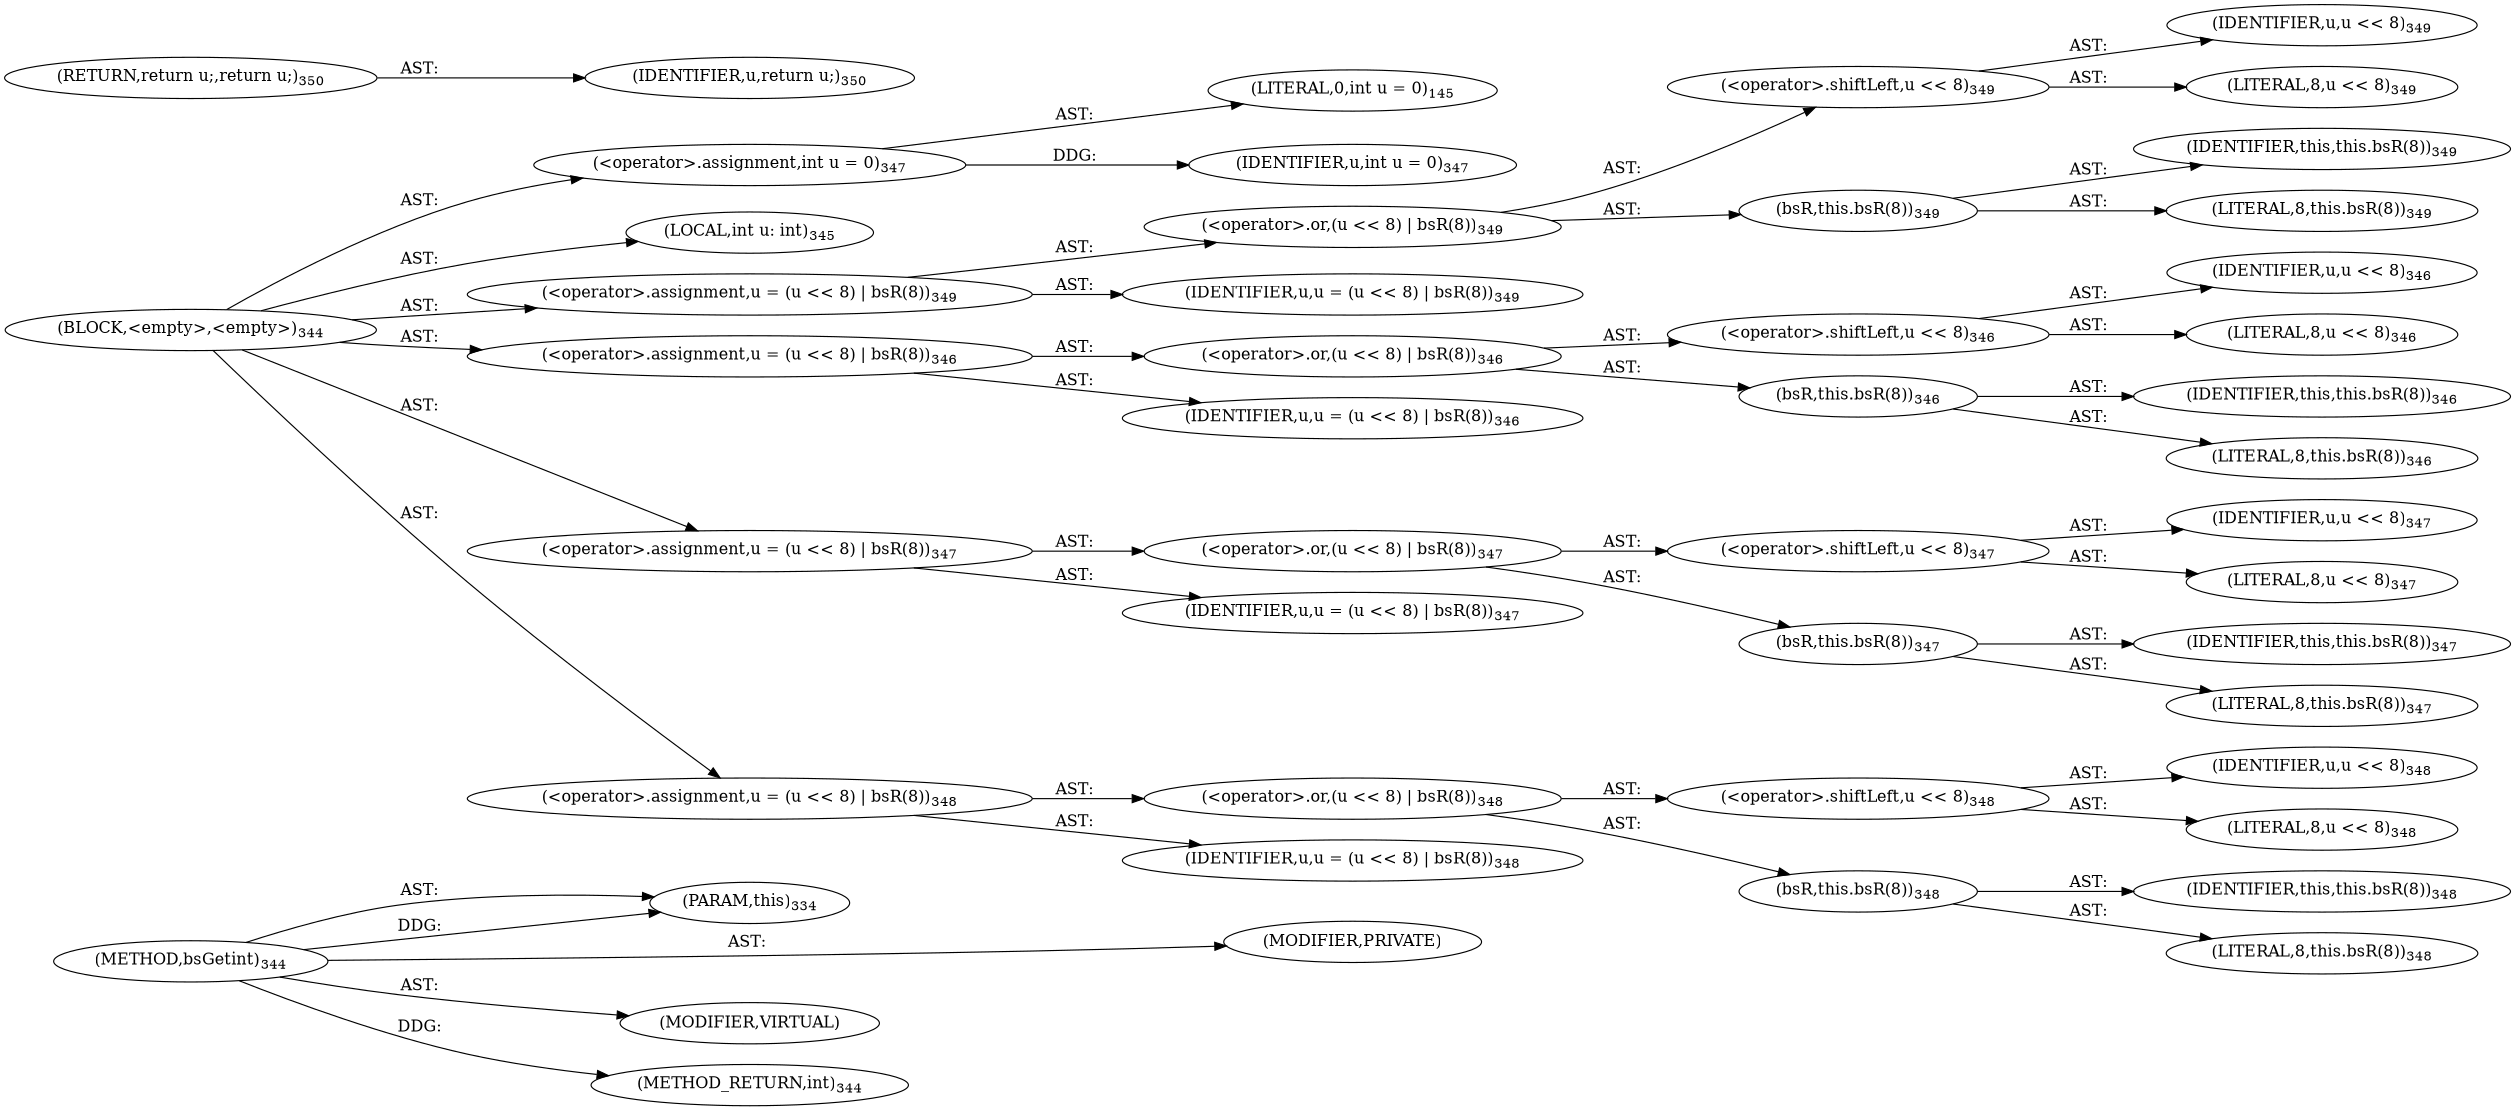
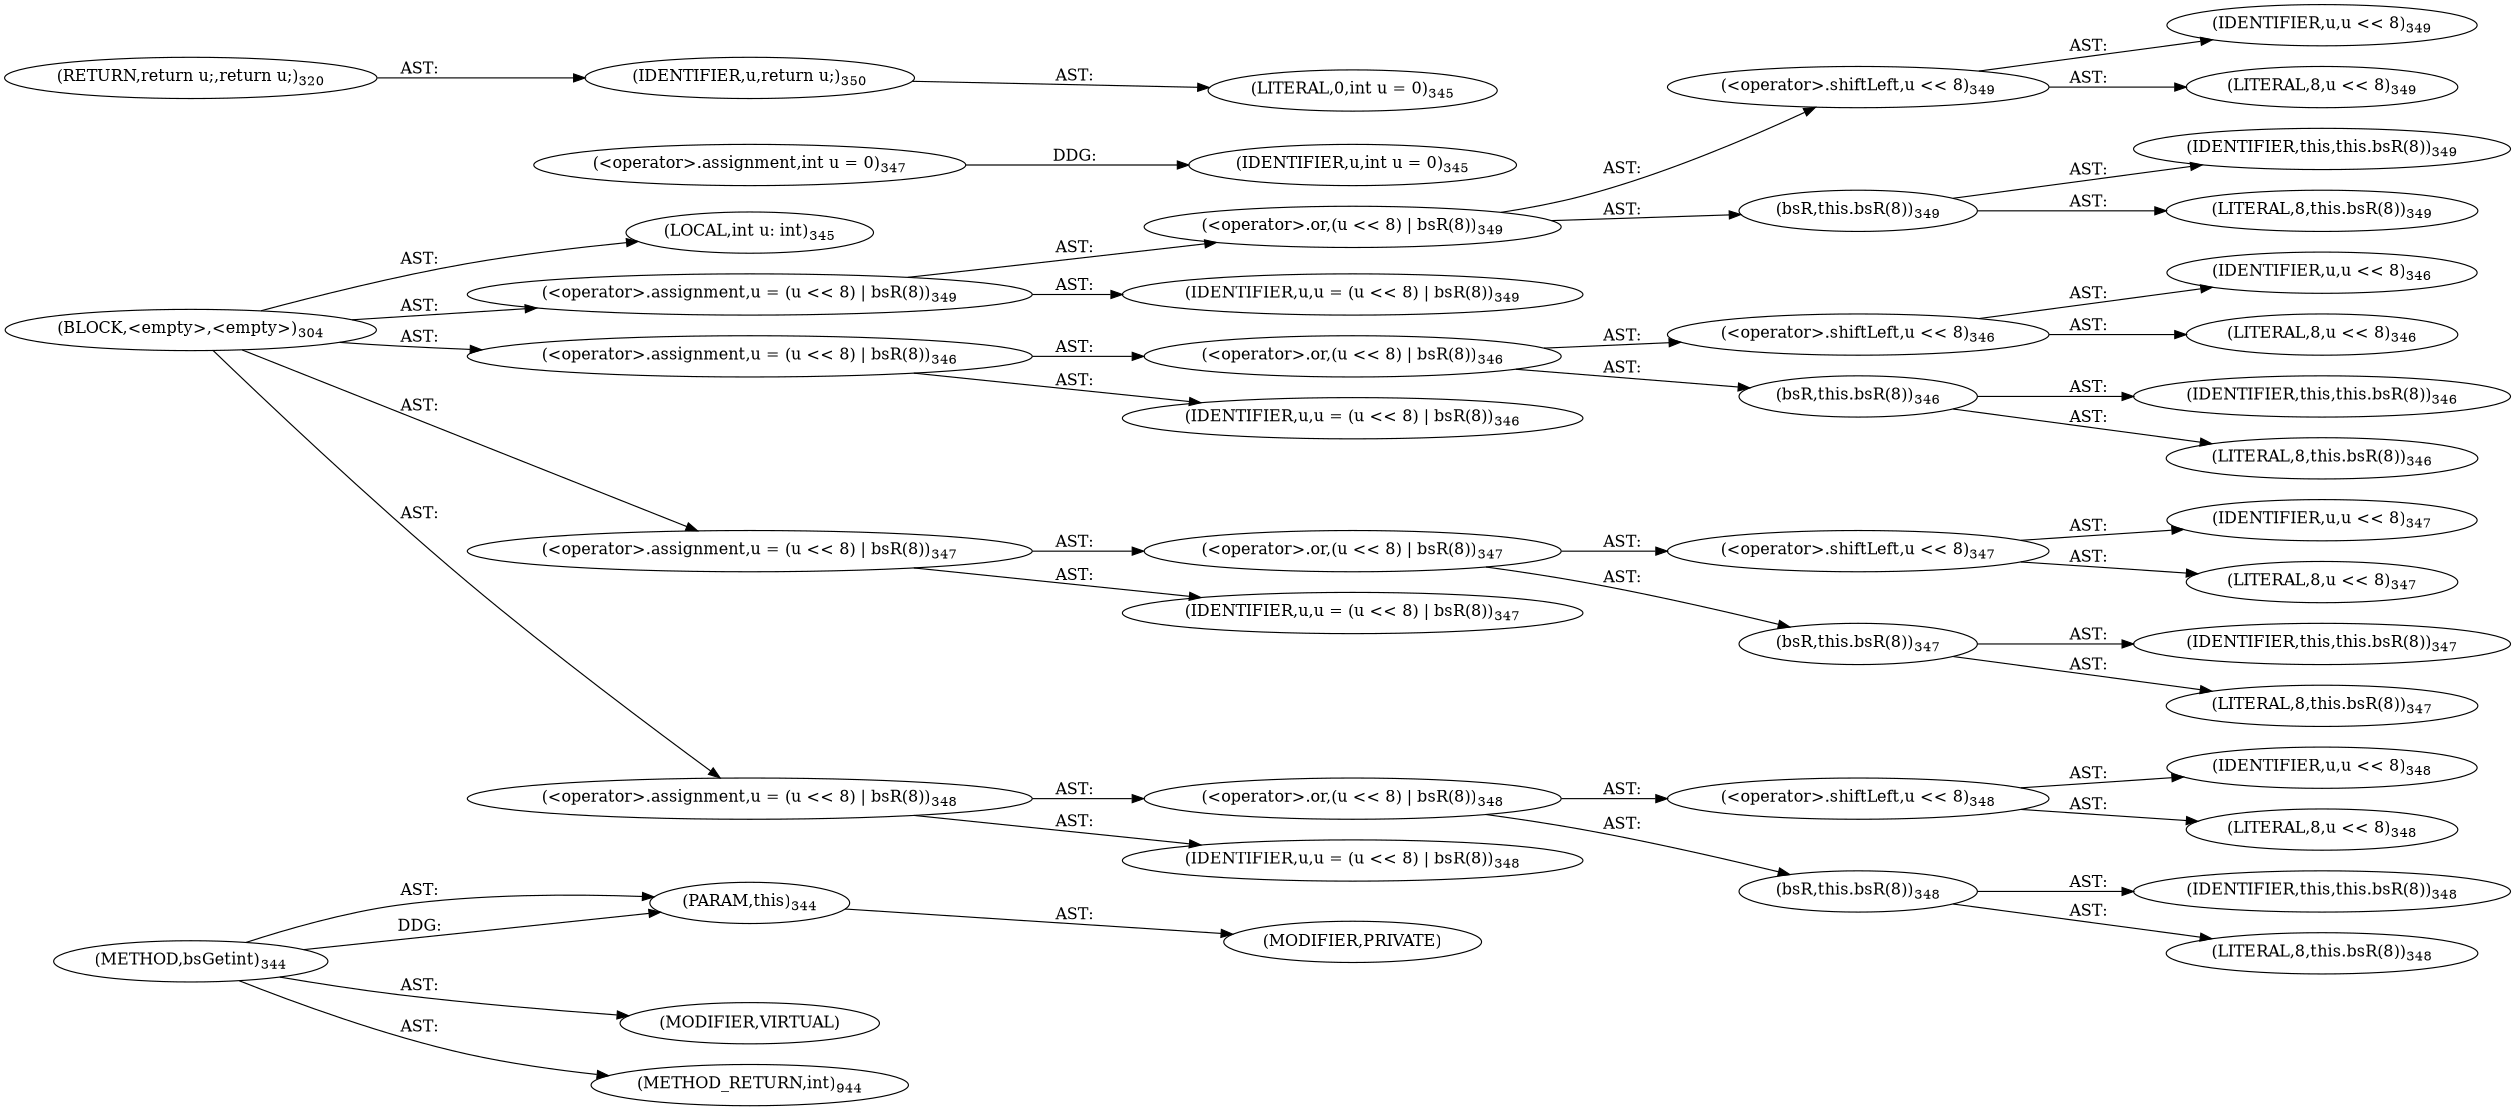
(312, 76) -> (312, 76)
(1441, 89) -> (1441, 89)
(1057, 127) -> (1055, 84)
(1456, 163) -> (1456, 163)
(393, 228) -> none
(311, 328) -> (311, 328)
(804, 901) -> (804, 901)
(771, 955) -> (1033, 921)
(422, 1027) -> (422, 1027)
(849, 1083) -> (849, 1083)
